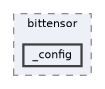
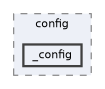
(52, 25) -> (52, 25)
